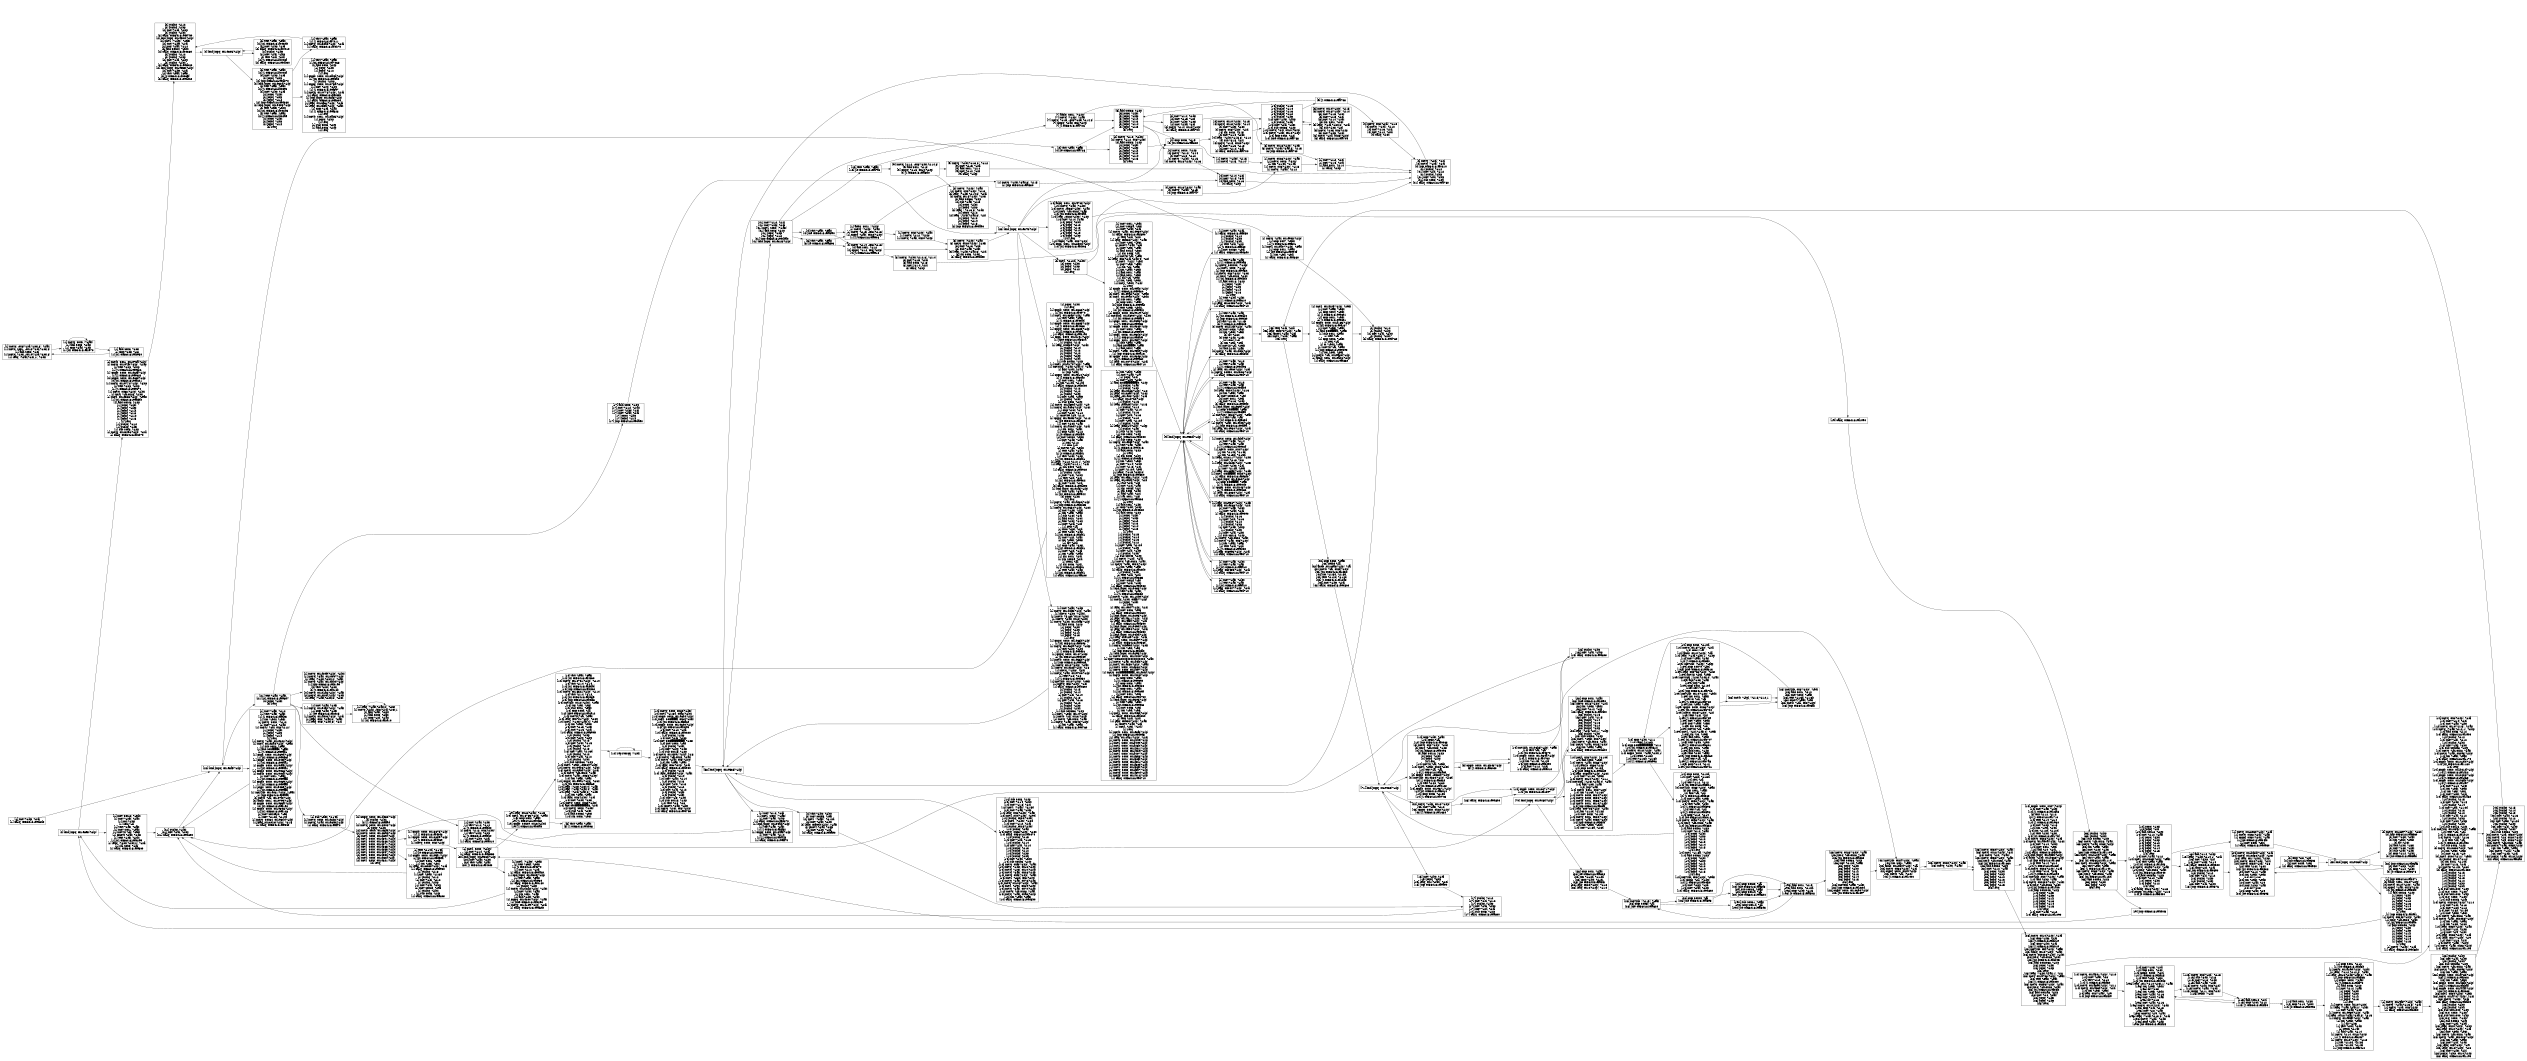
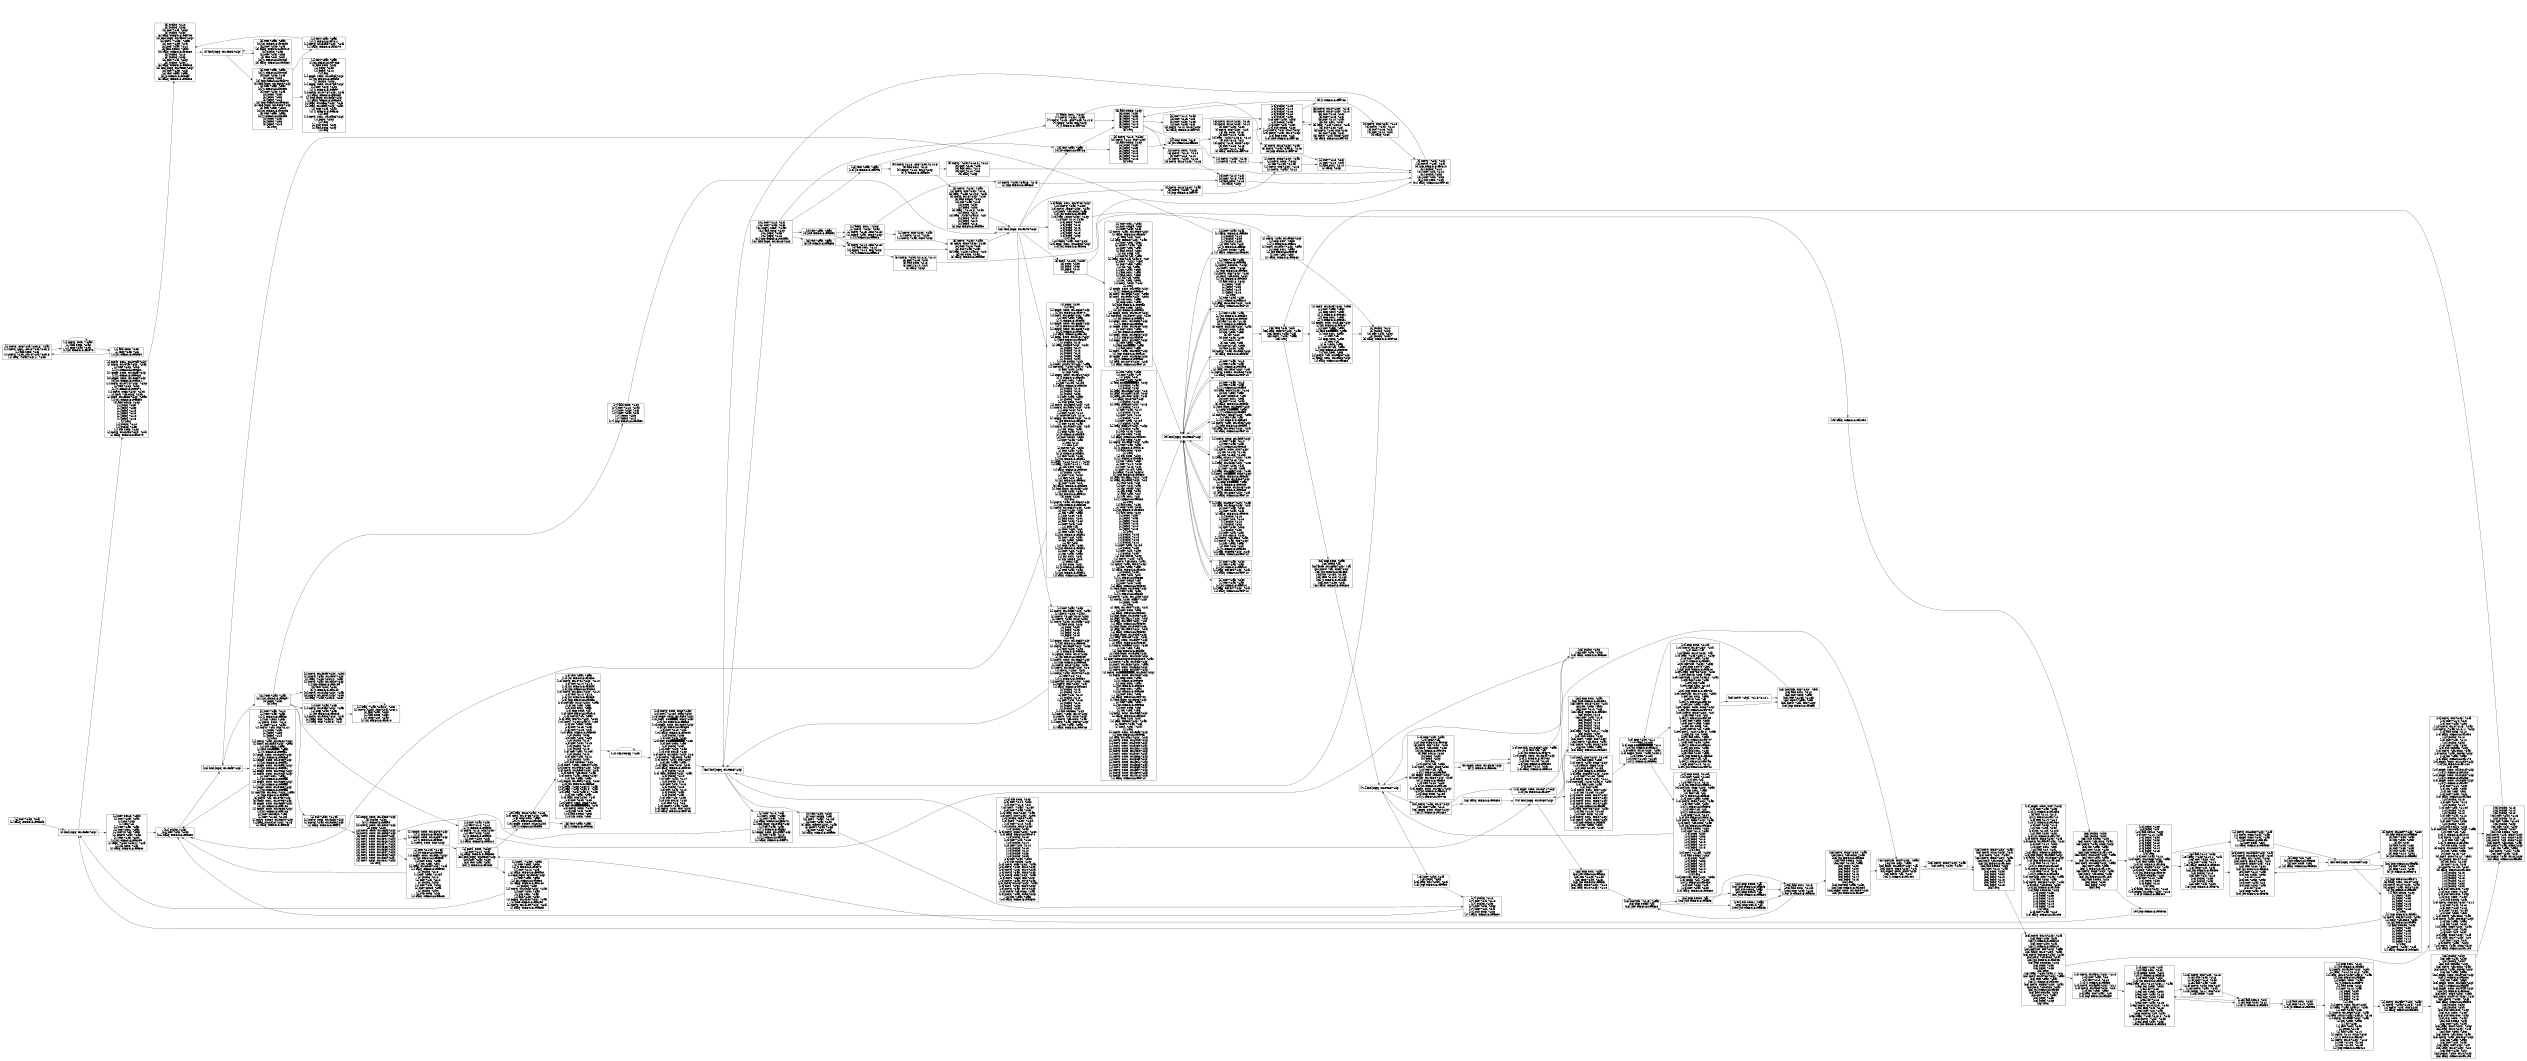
(1092, 181) -> (1040, 189)
(124, 795) -> (52, 827)
(1507, 796) -> (1507, 801)
